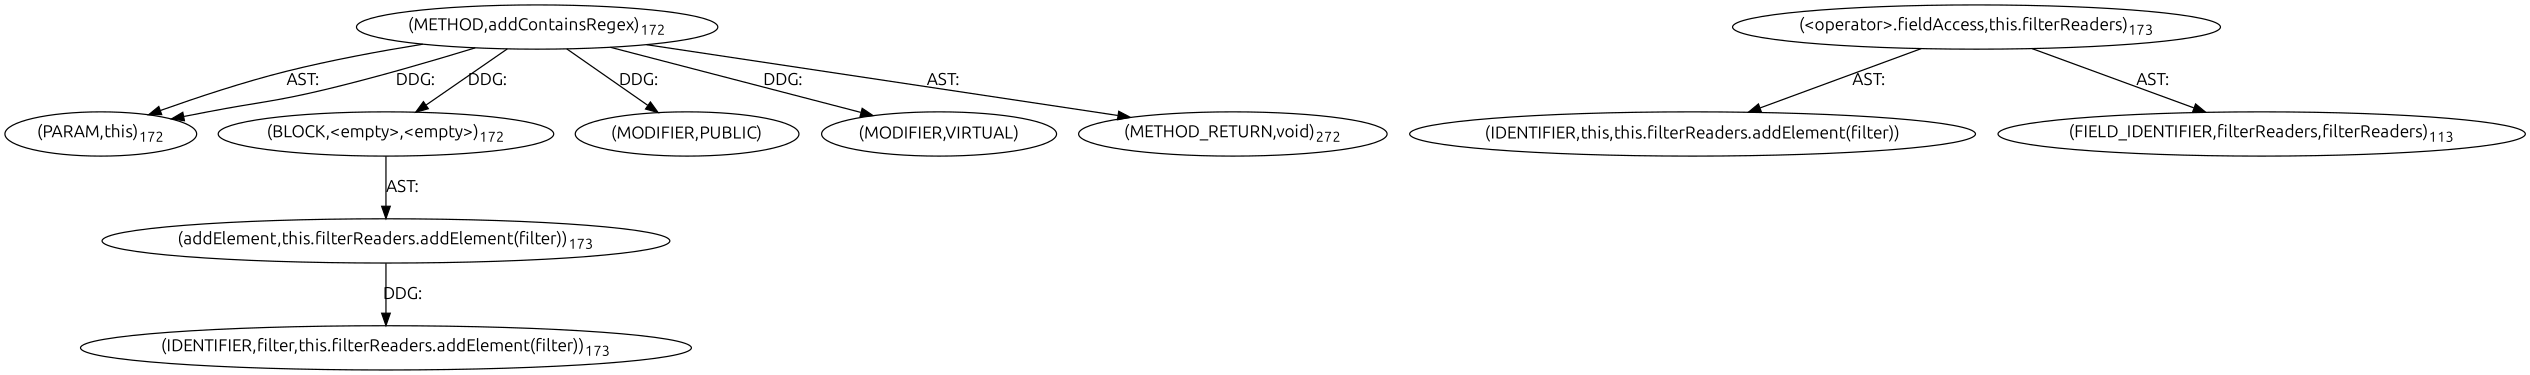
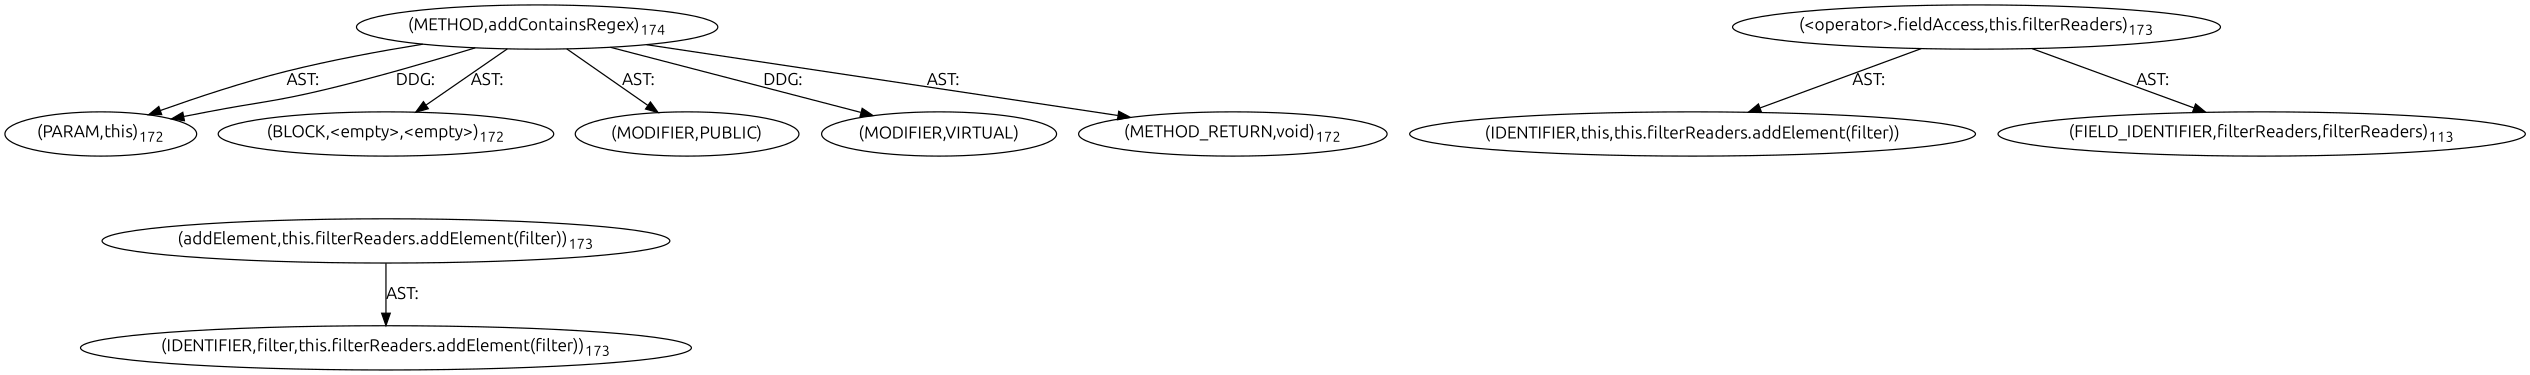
(653, 25) -> (653, 25)
(490, 81) -> (490, 81)
(641, 81) -> (641, 81)
(1329, 132) -> (1329, 132)
(386, 181) -> none
(405, 294) -> (405, 294)
